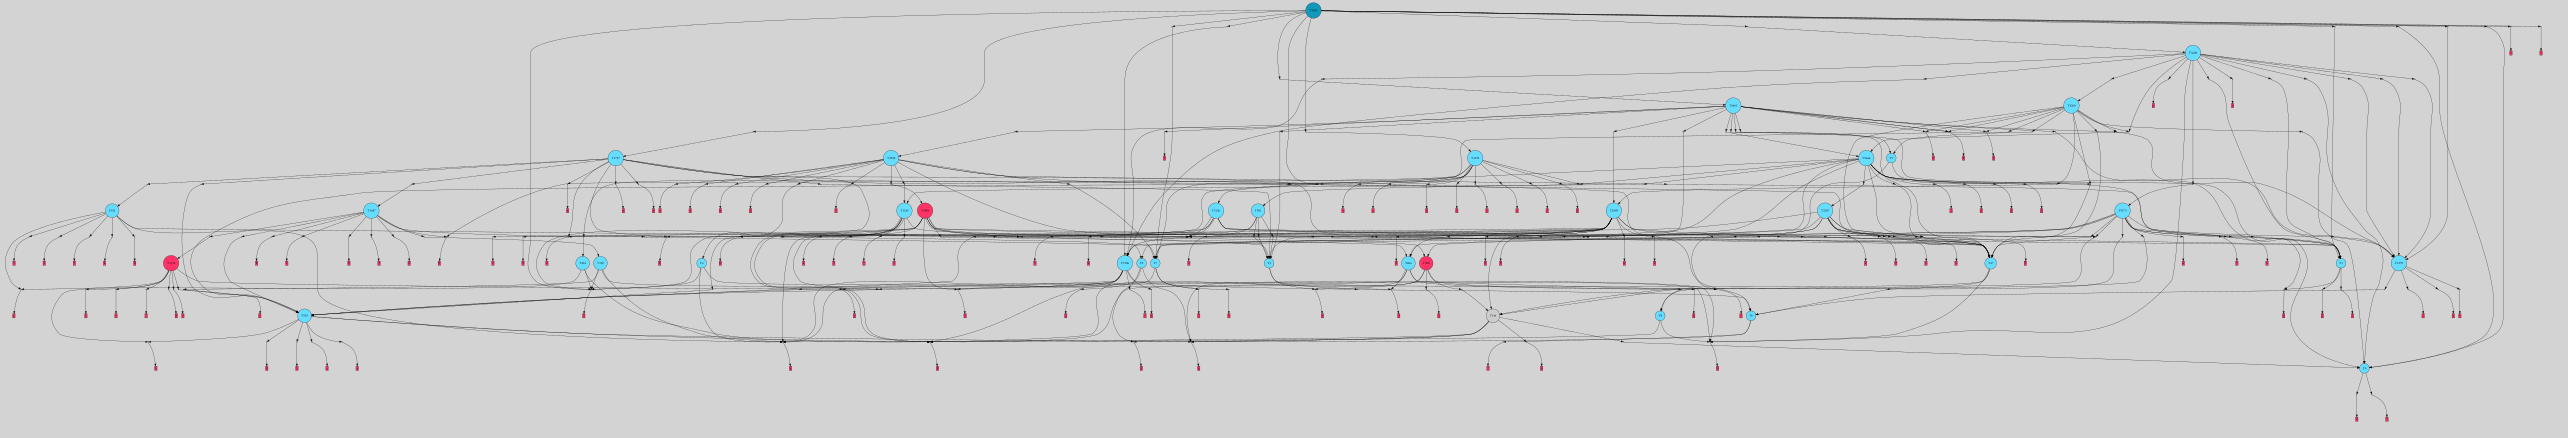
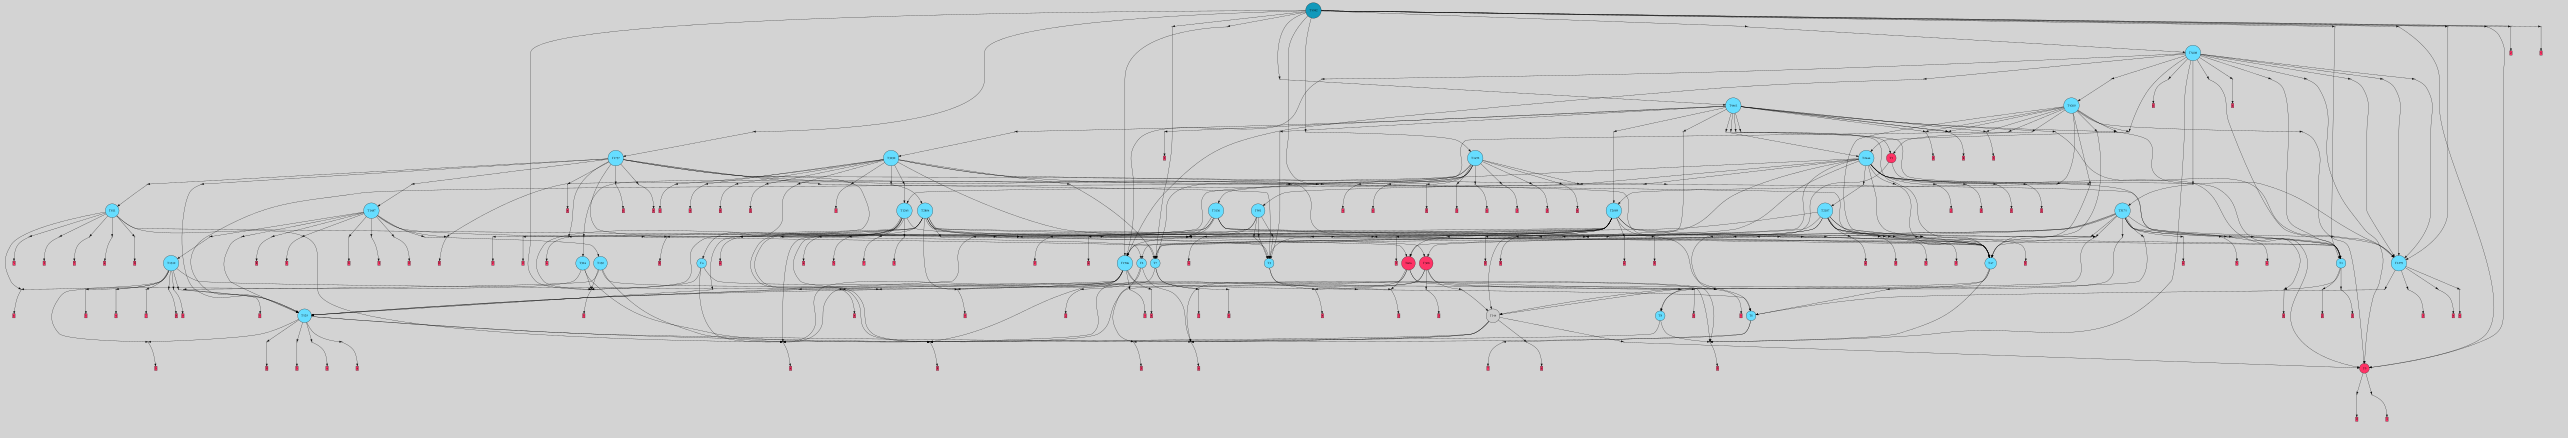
(1891, 158) -> (1891, 158)
(925, 211) -> (925, 211)
(171, 263) -> (171, 263)
(1408, 263) -> (1408, 263)
(2365, 368) -> (2365, 368)
